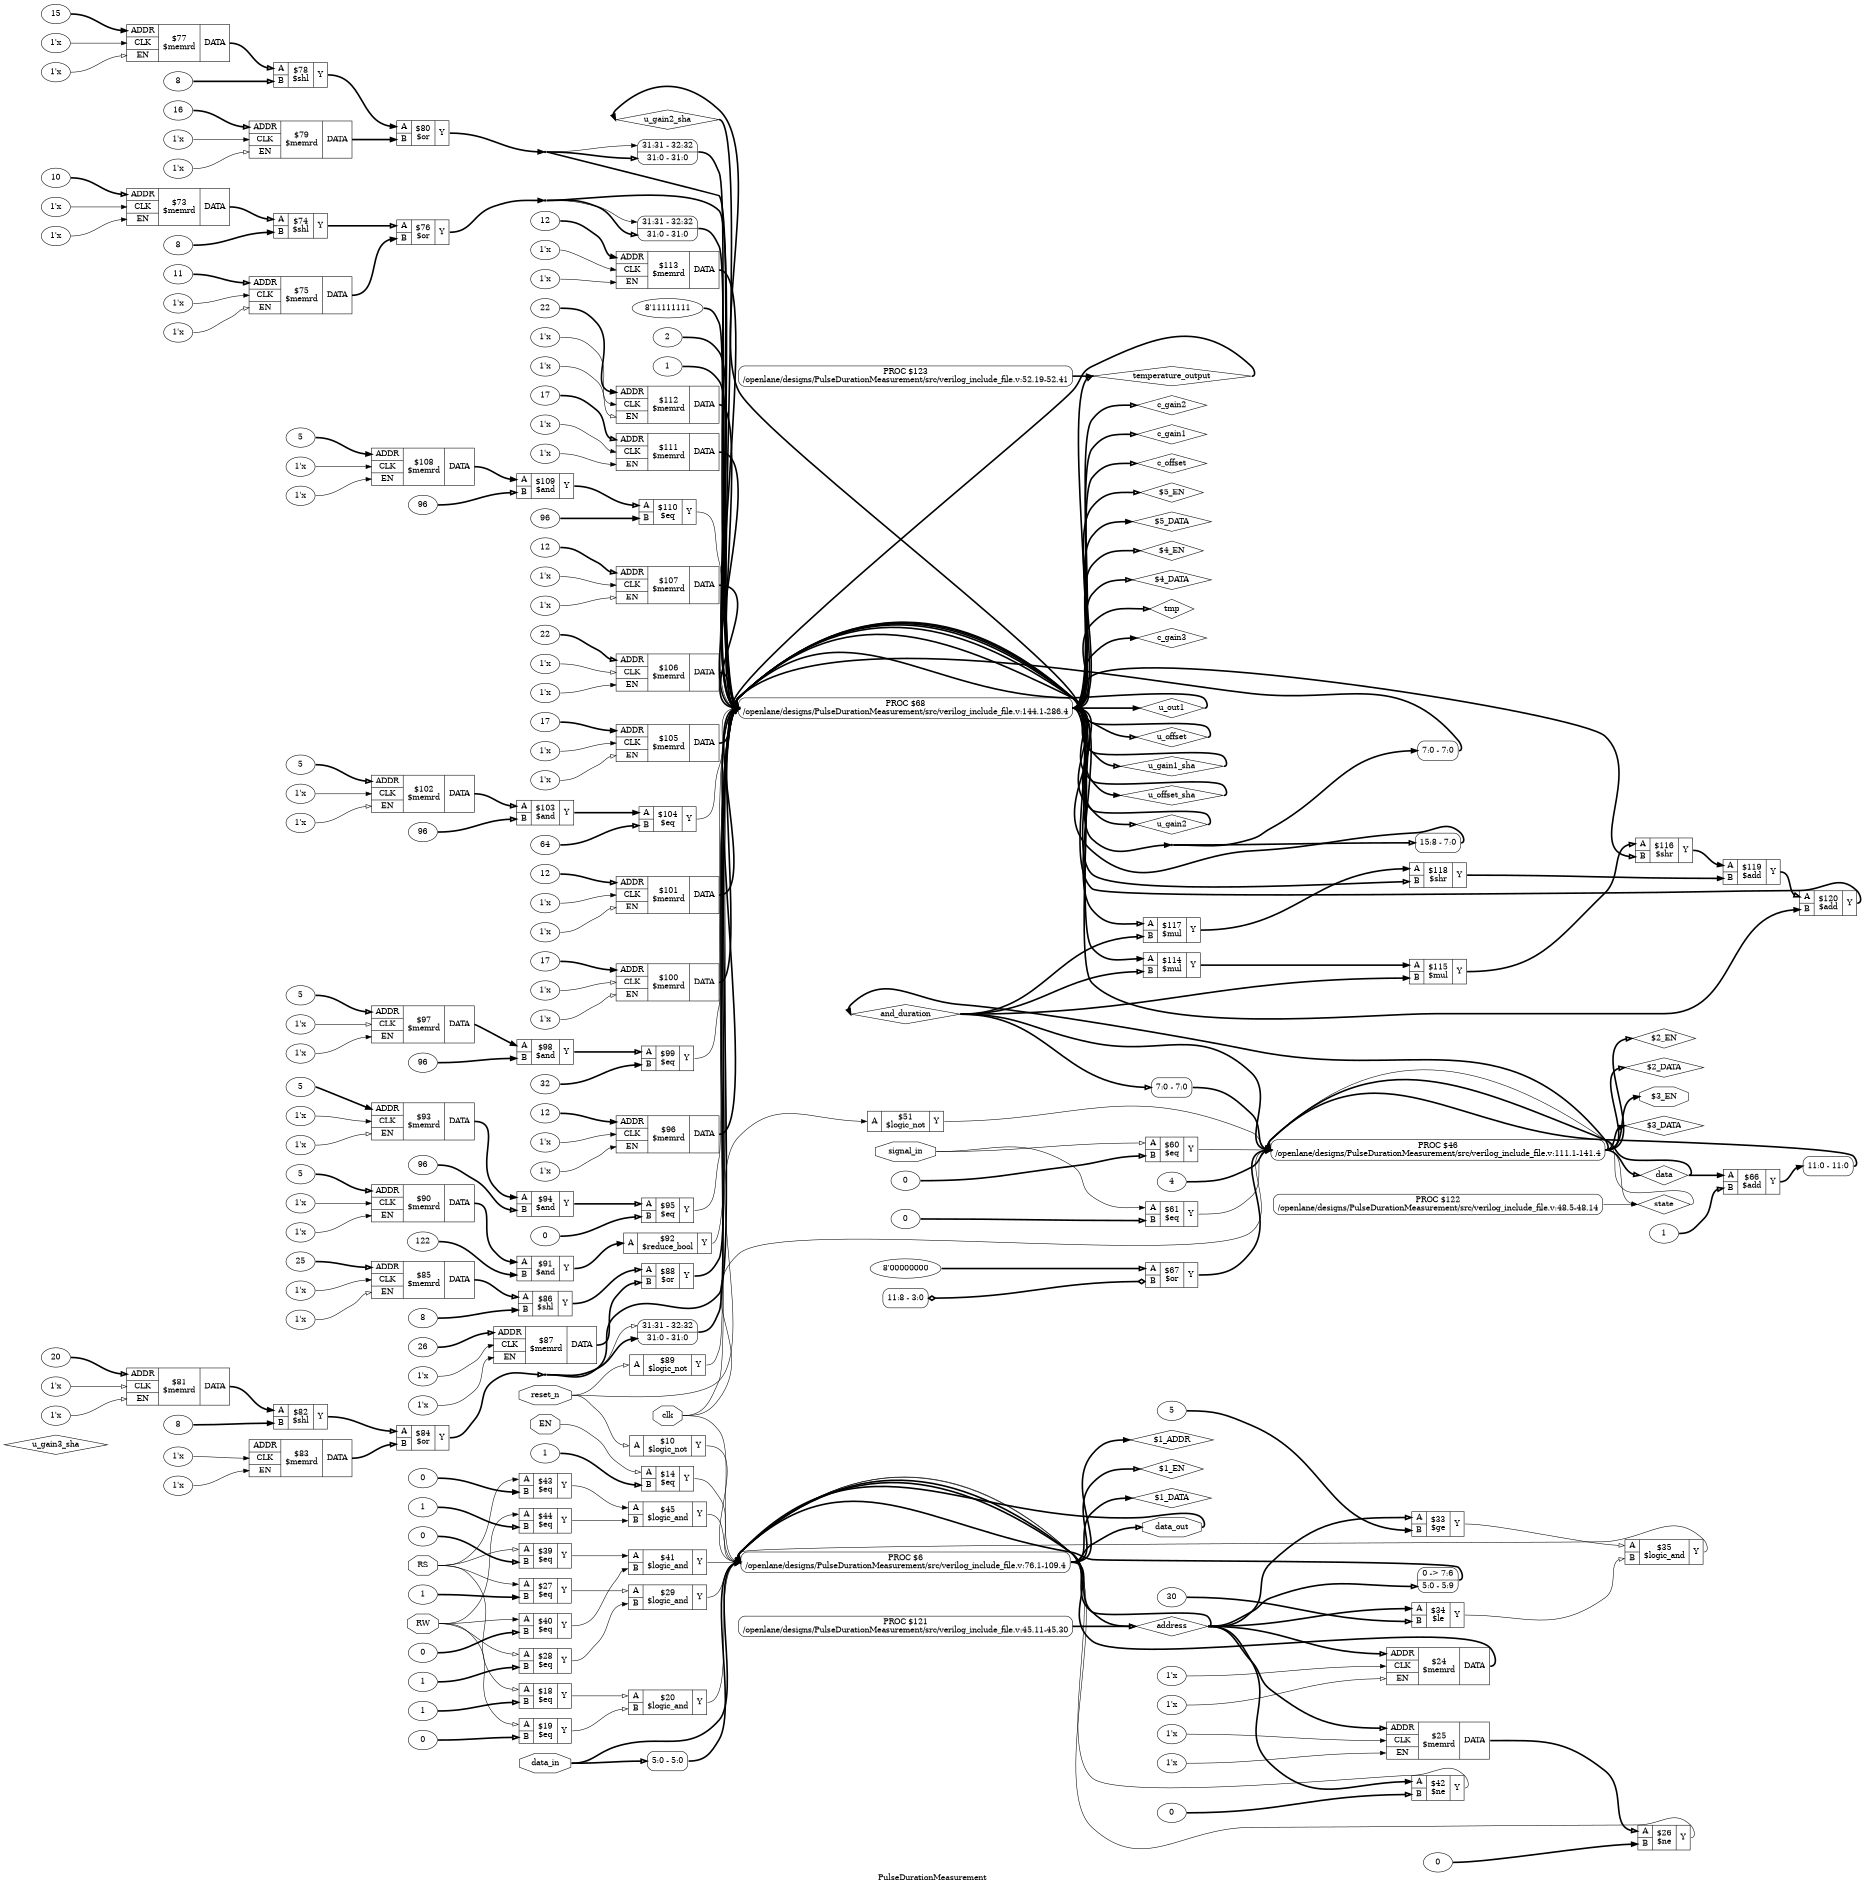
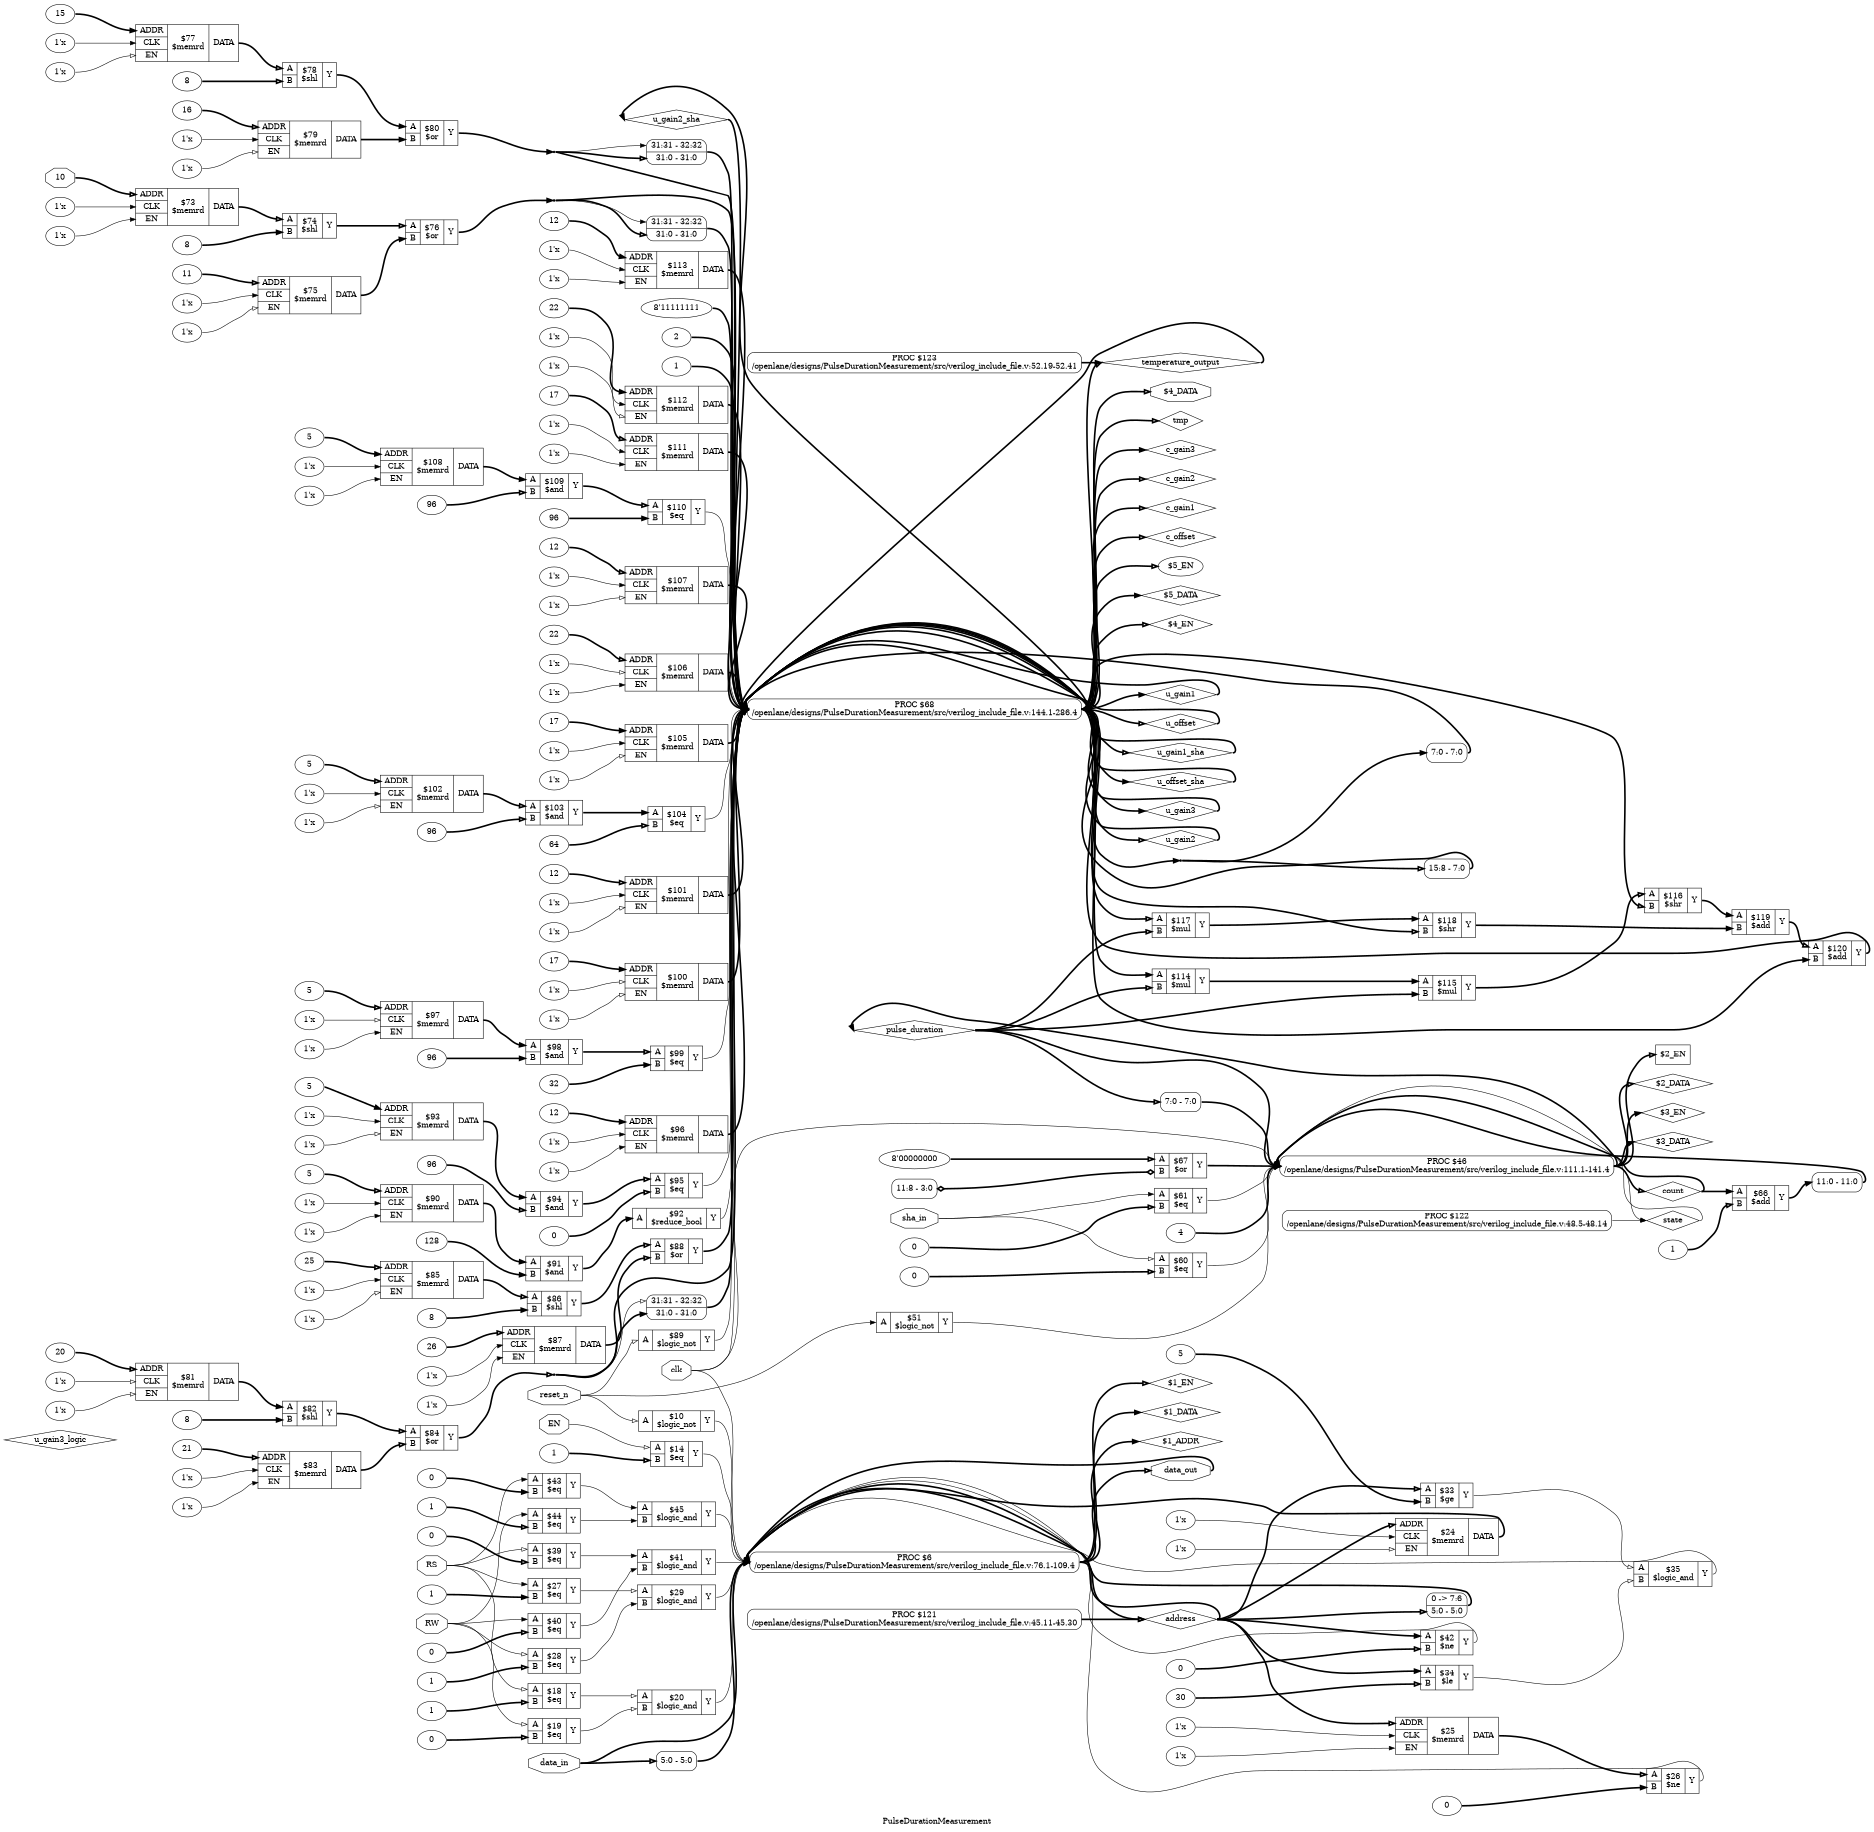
(56, 178) -> (60, 178)
(1172, 493) -> (1181, 566)
(1172, 580) -> (1181, 392)
(1172, 708) -> (1181, 695)
none -> (1181, 811)
(906, 1014) -> (914, 1030)
(1664, 1038) -> (1673, 1055)
(1664, 1097) -> (1673, 1113)
(906, 1152) -> (914, 1218)
(1664, 1175) -> (1673, 1191)
(423, 1242) -> (432, 1242)
(56, 1445) -> (60, 1440)
none -> (187, 1449)
(1438, 1586) -> (1447, 1611)
